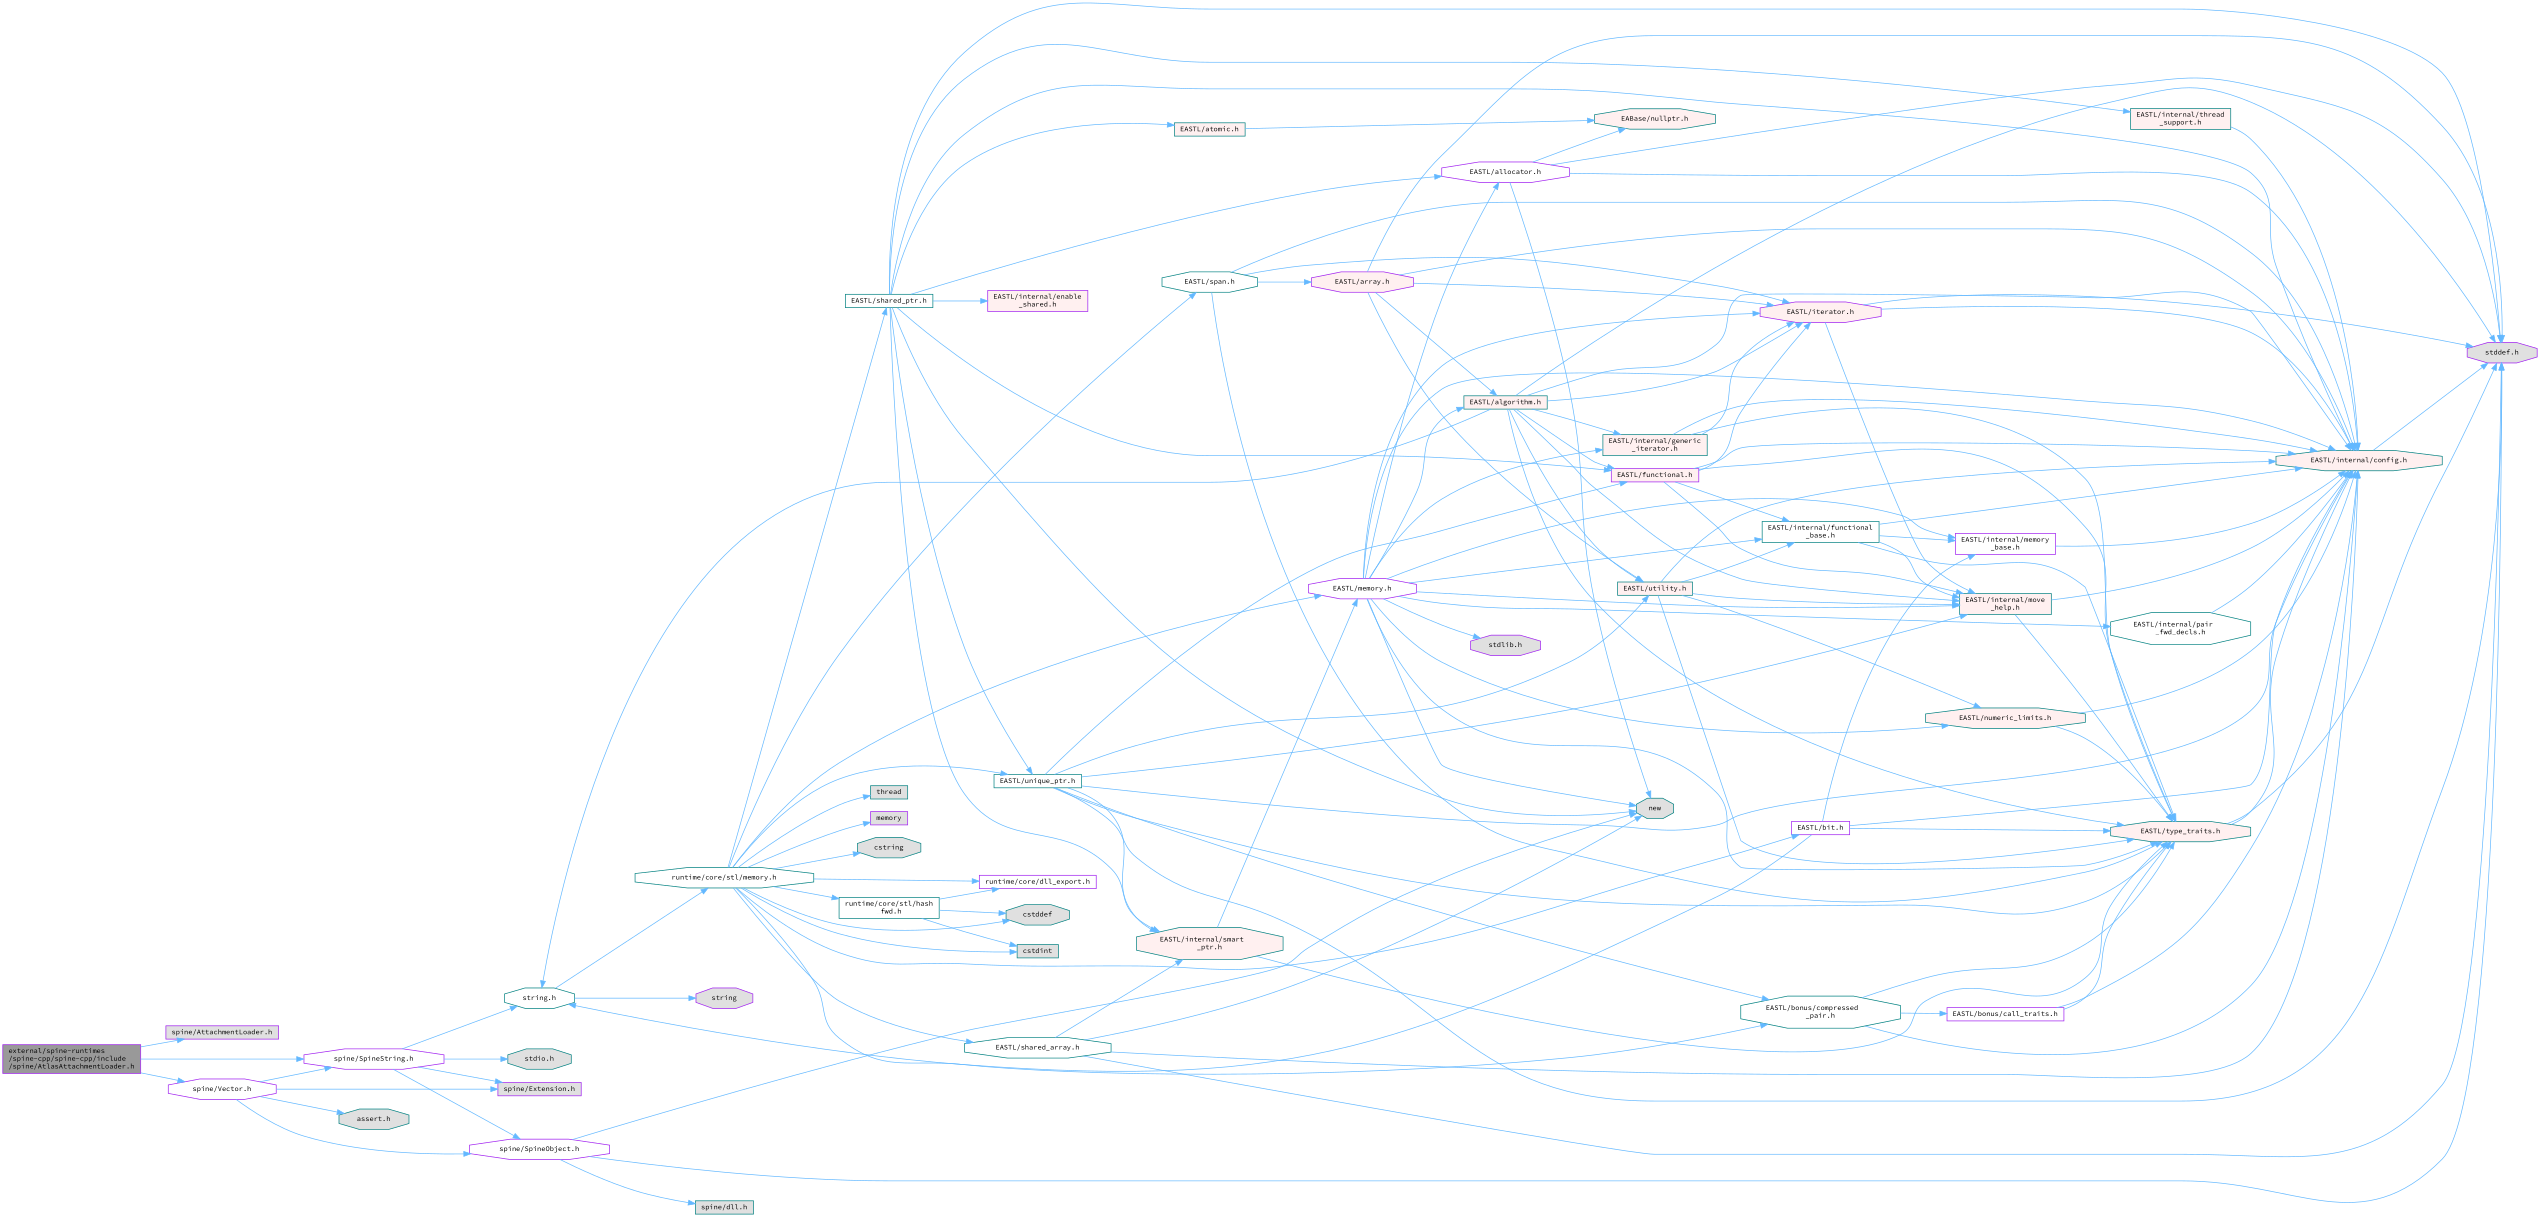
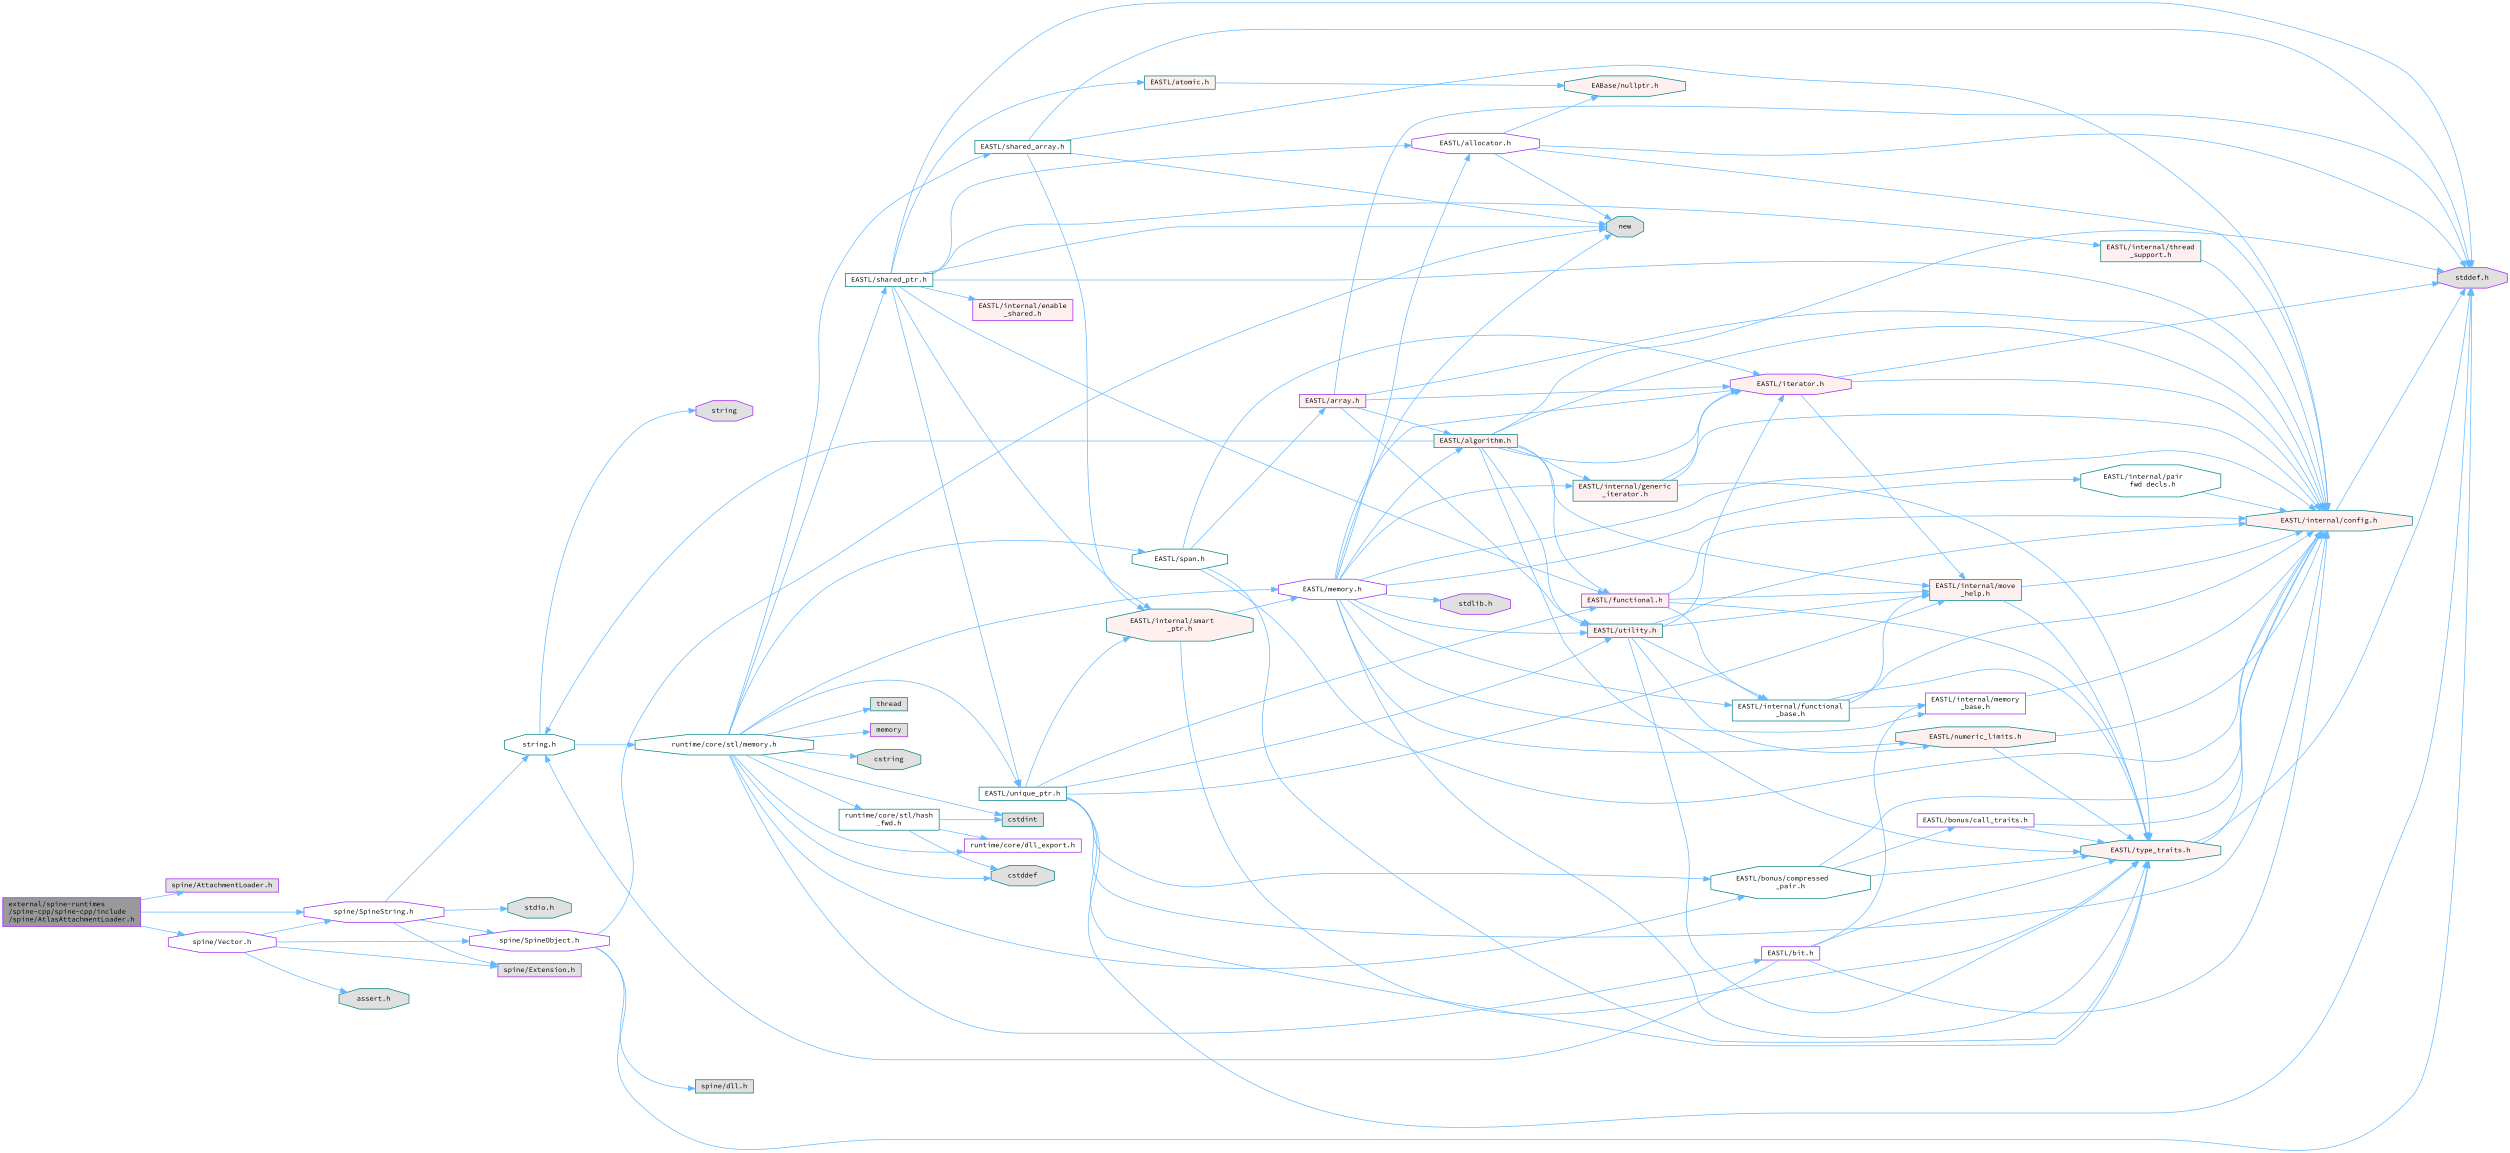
(1362, 282) -> (1333, 401)
(1749, 399) -> (1717, 523)
(1684, 605) -> (1465, 629)
(1038, 1048) -> (1023, 147)
